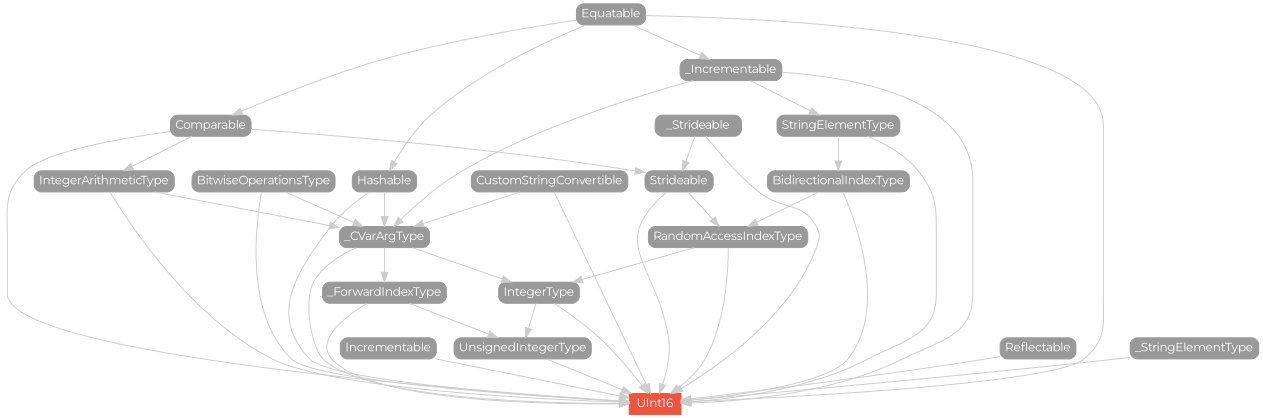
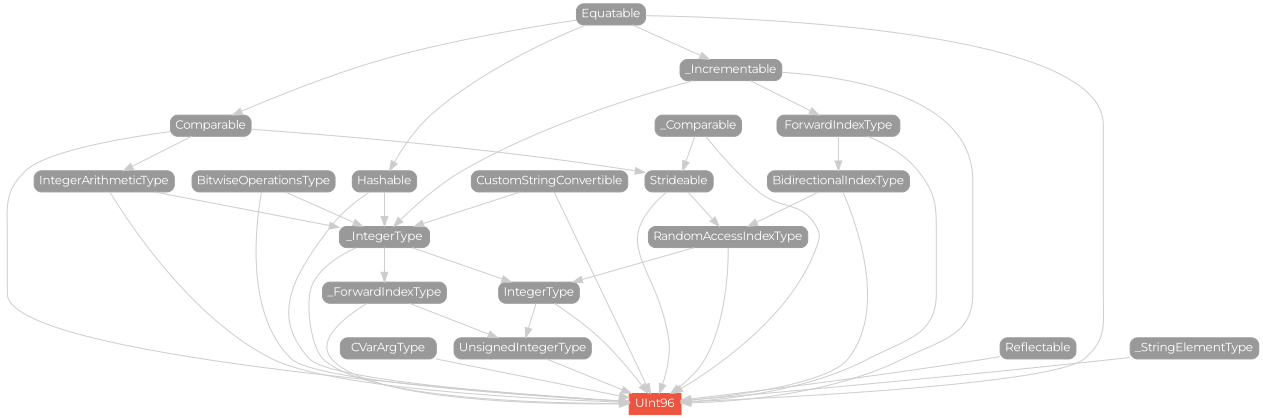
(698, 126) -> (698, 126)
(838, 126) -> (838, 126)
(384, 237) -> (384, 237)
(388, 348) -> (388, 348)
(655, 404) -> (655, 404)
